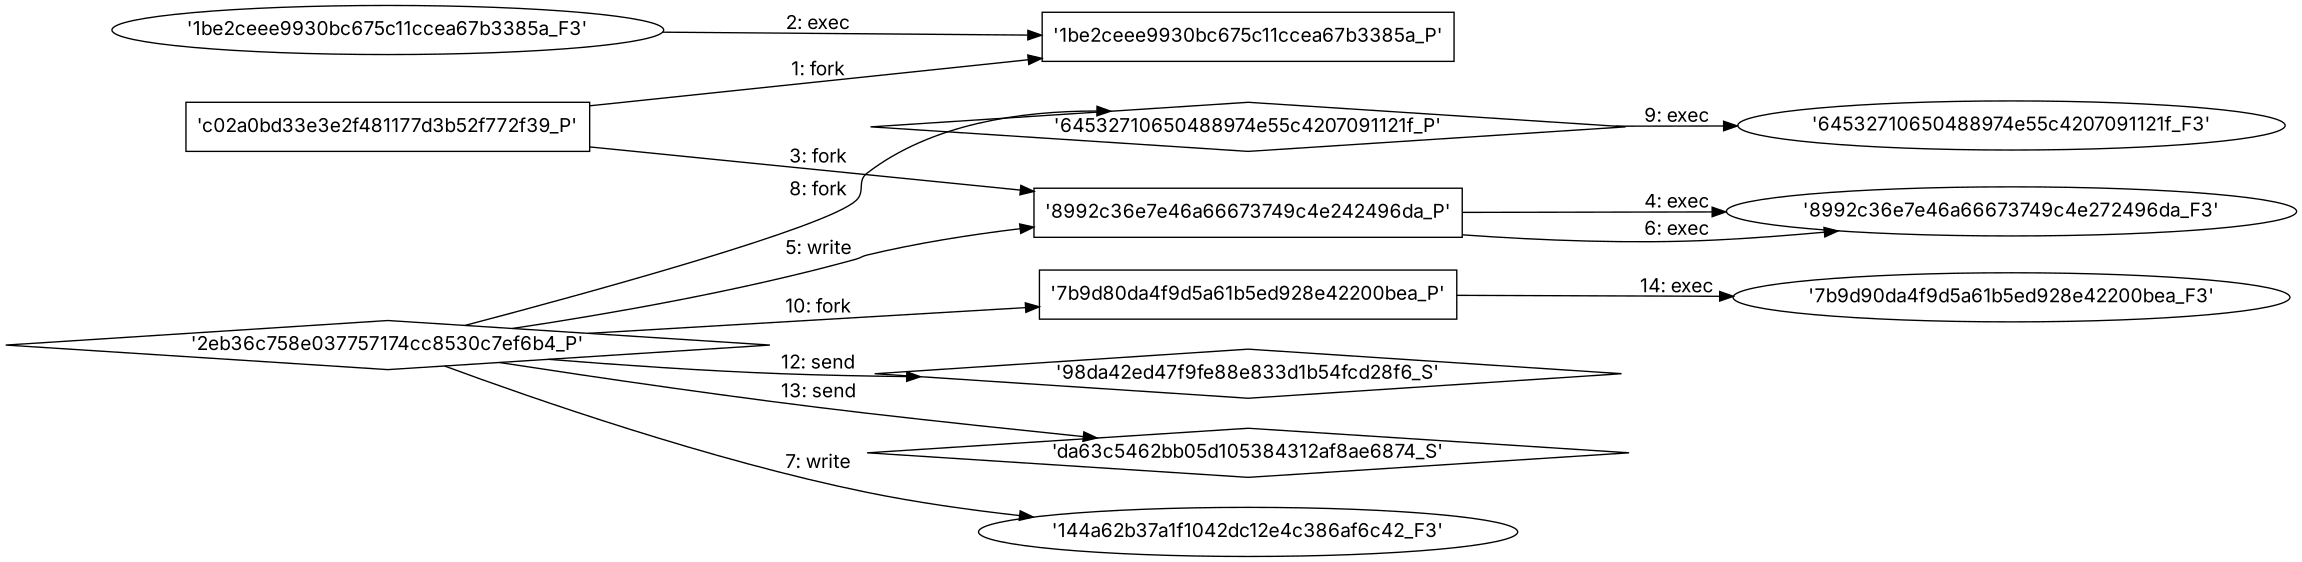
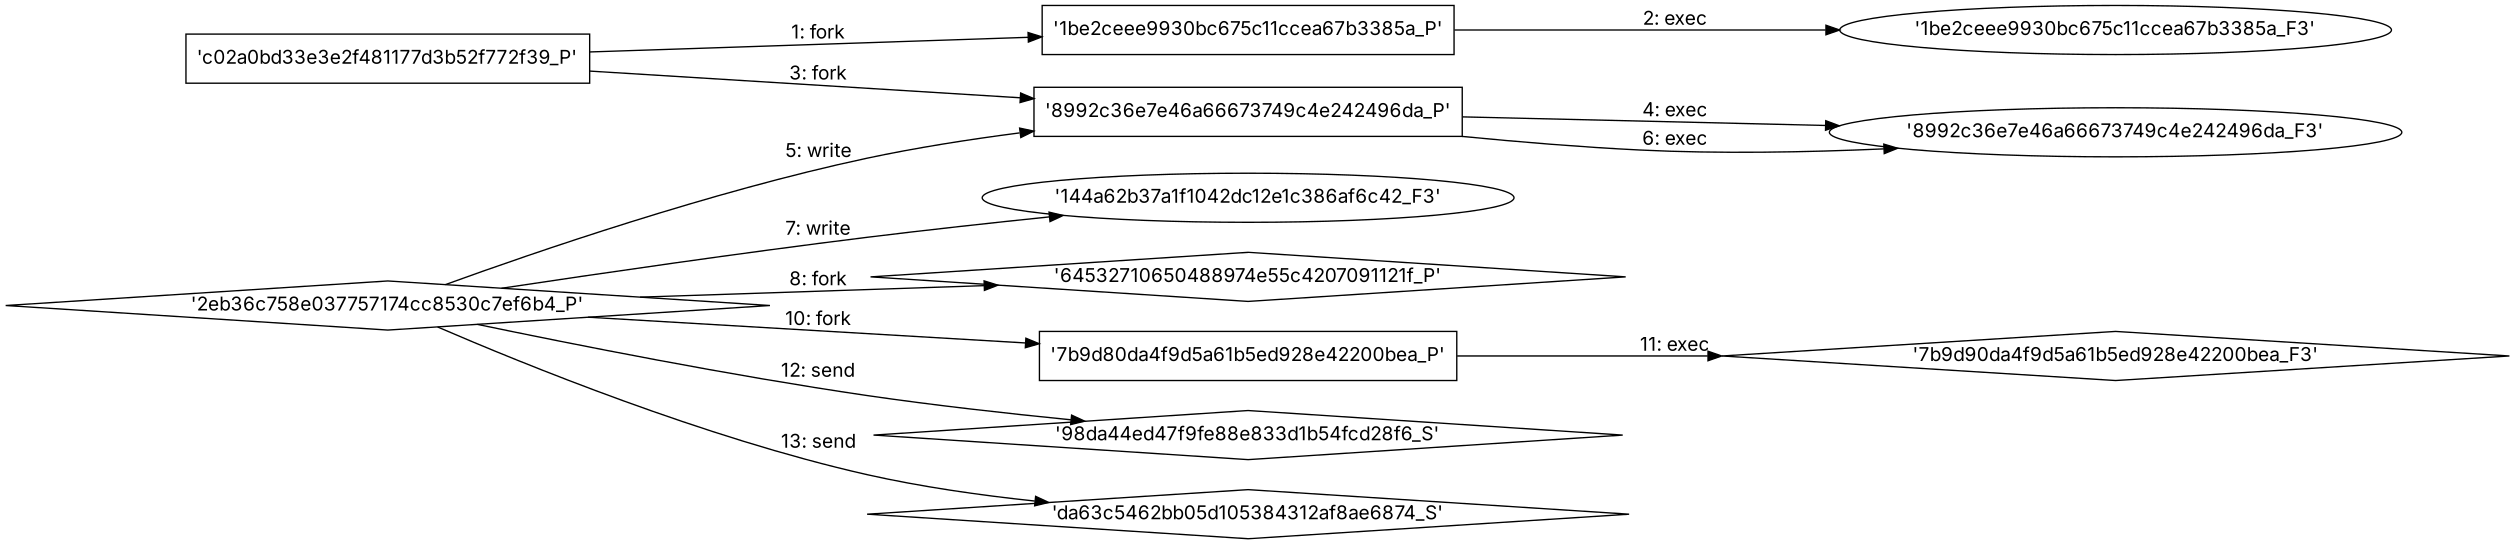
(845, 34) -> (1640, 30)
(2011, 125) -> none
(2011, 211) -> (2116, 132)
(1678, 287) -> (1676, 346)
(2011, 297) -> (2116, 356)
(1248, 374) -> (1248, 435)
(1248, 532) -> (1248, 198)
